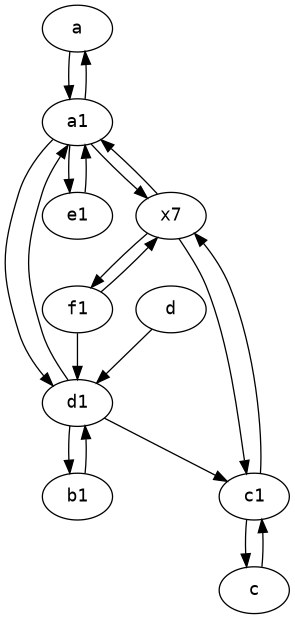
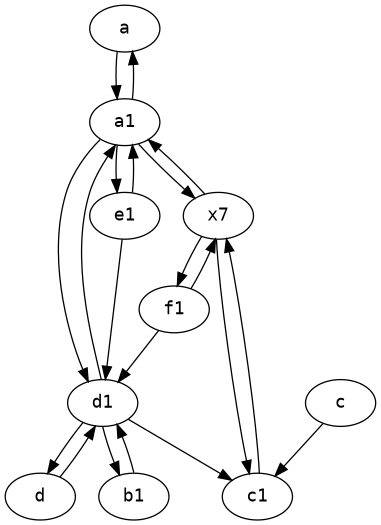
none -> (115, 303)
none -> (68, 442)
(246, 537) -> none
